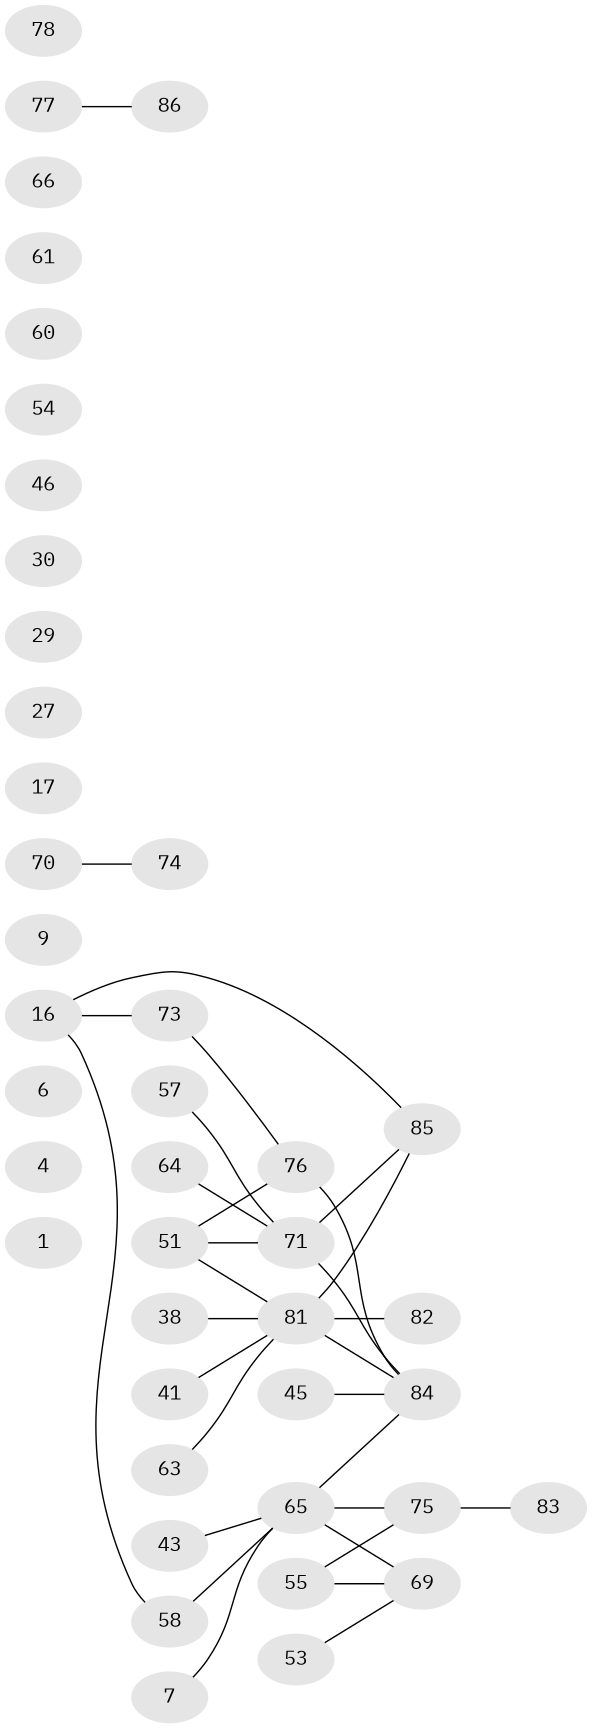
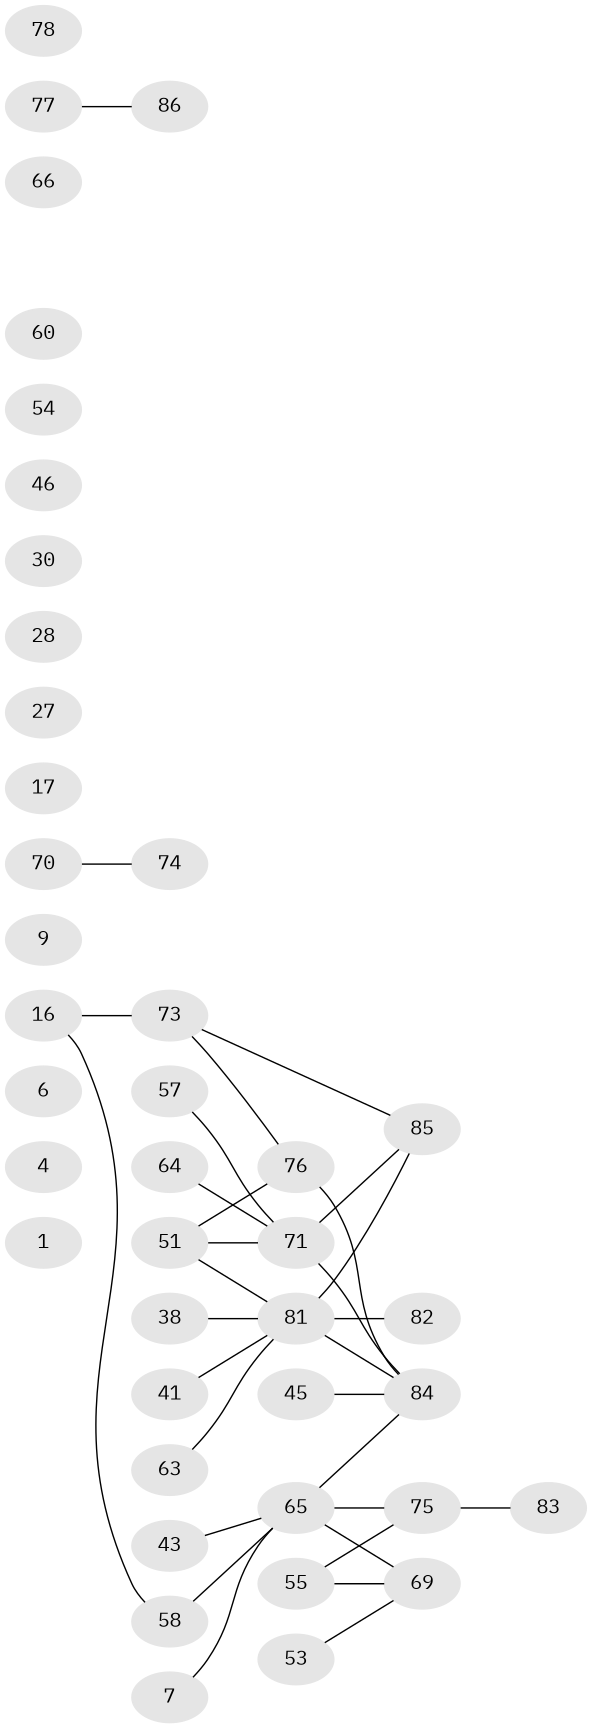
(43, 258) -> none
(43, 637) -> (43, 637)
(252, 995) -> (296, 1072)
